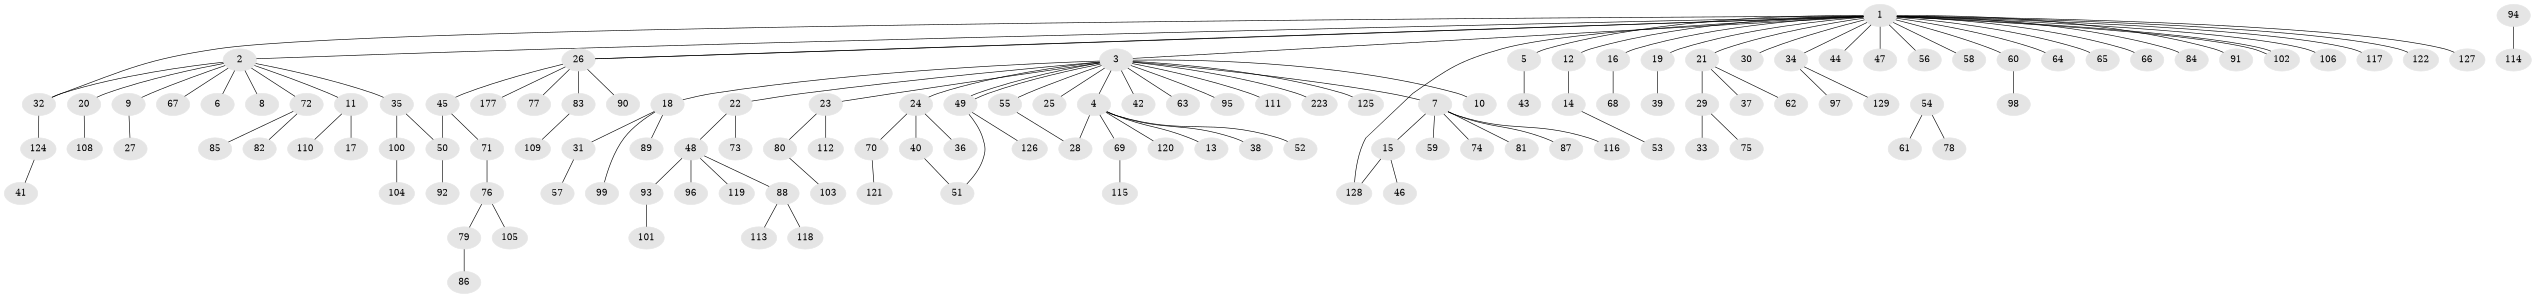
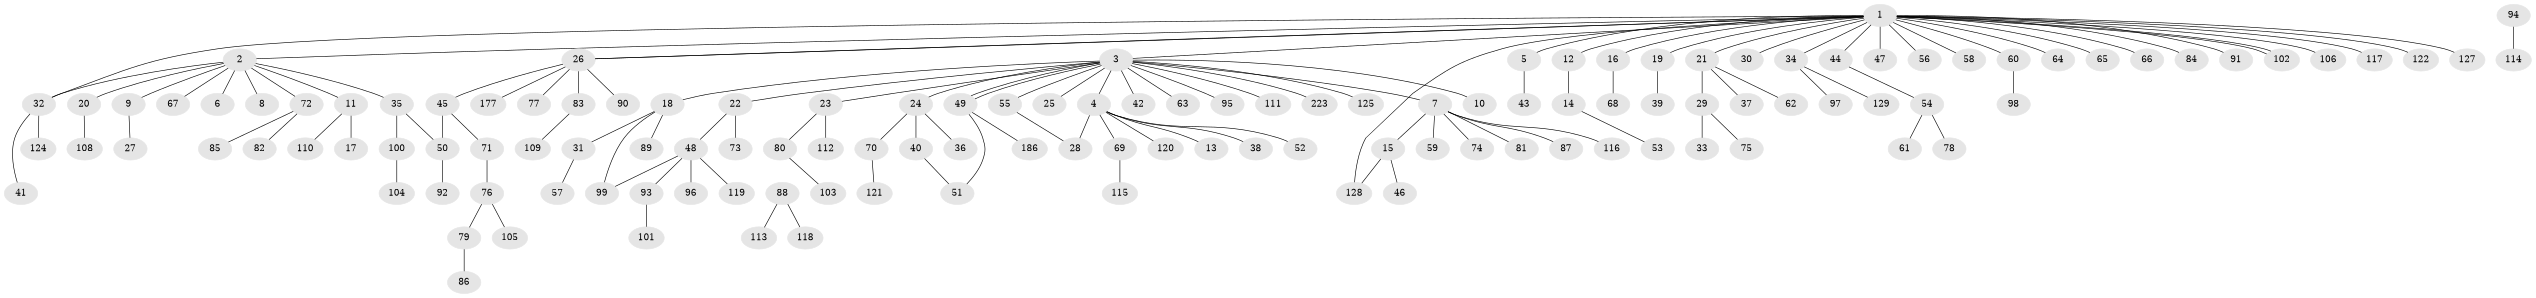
none -> (1881, 82)
(1030, 149) -> (1030, 149)
(30, 171) -> (13, 146)
(737, 171) -> (647, 171)
